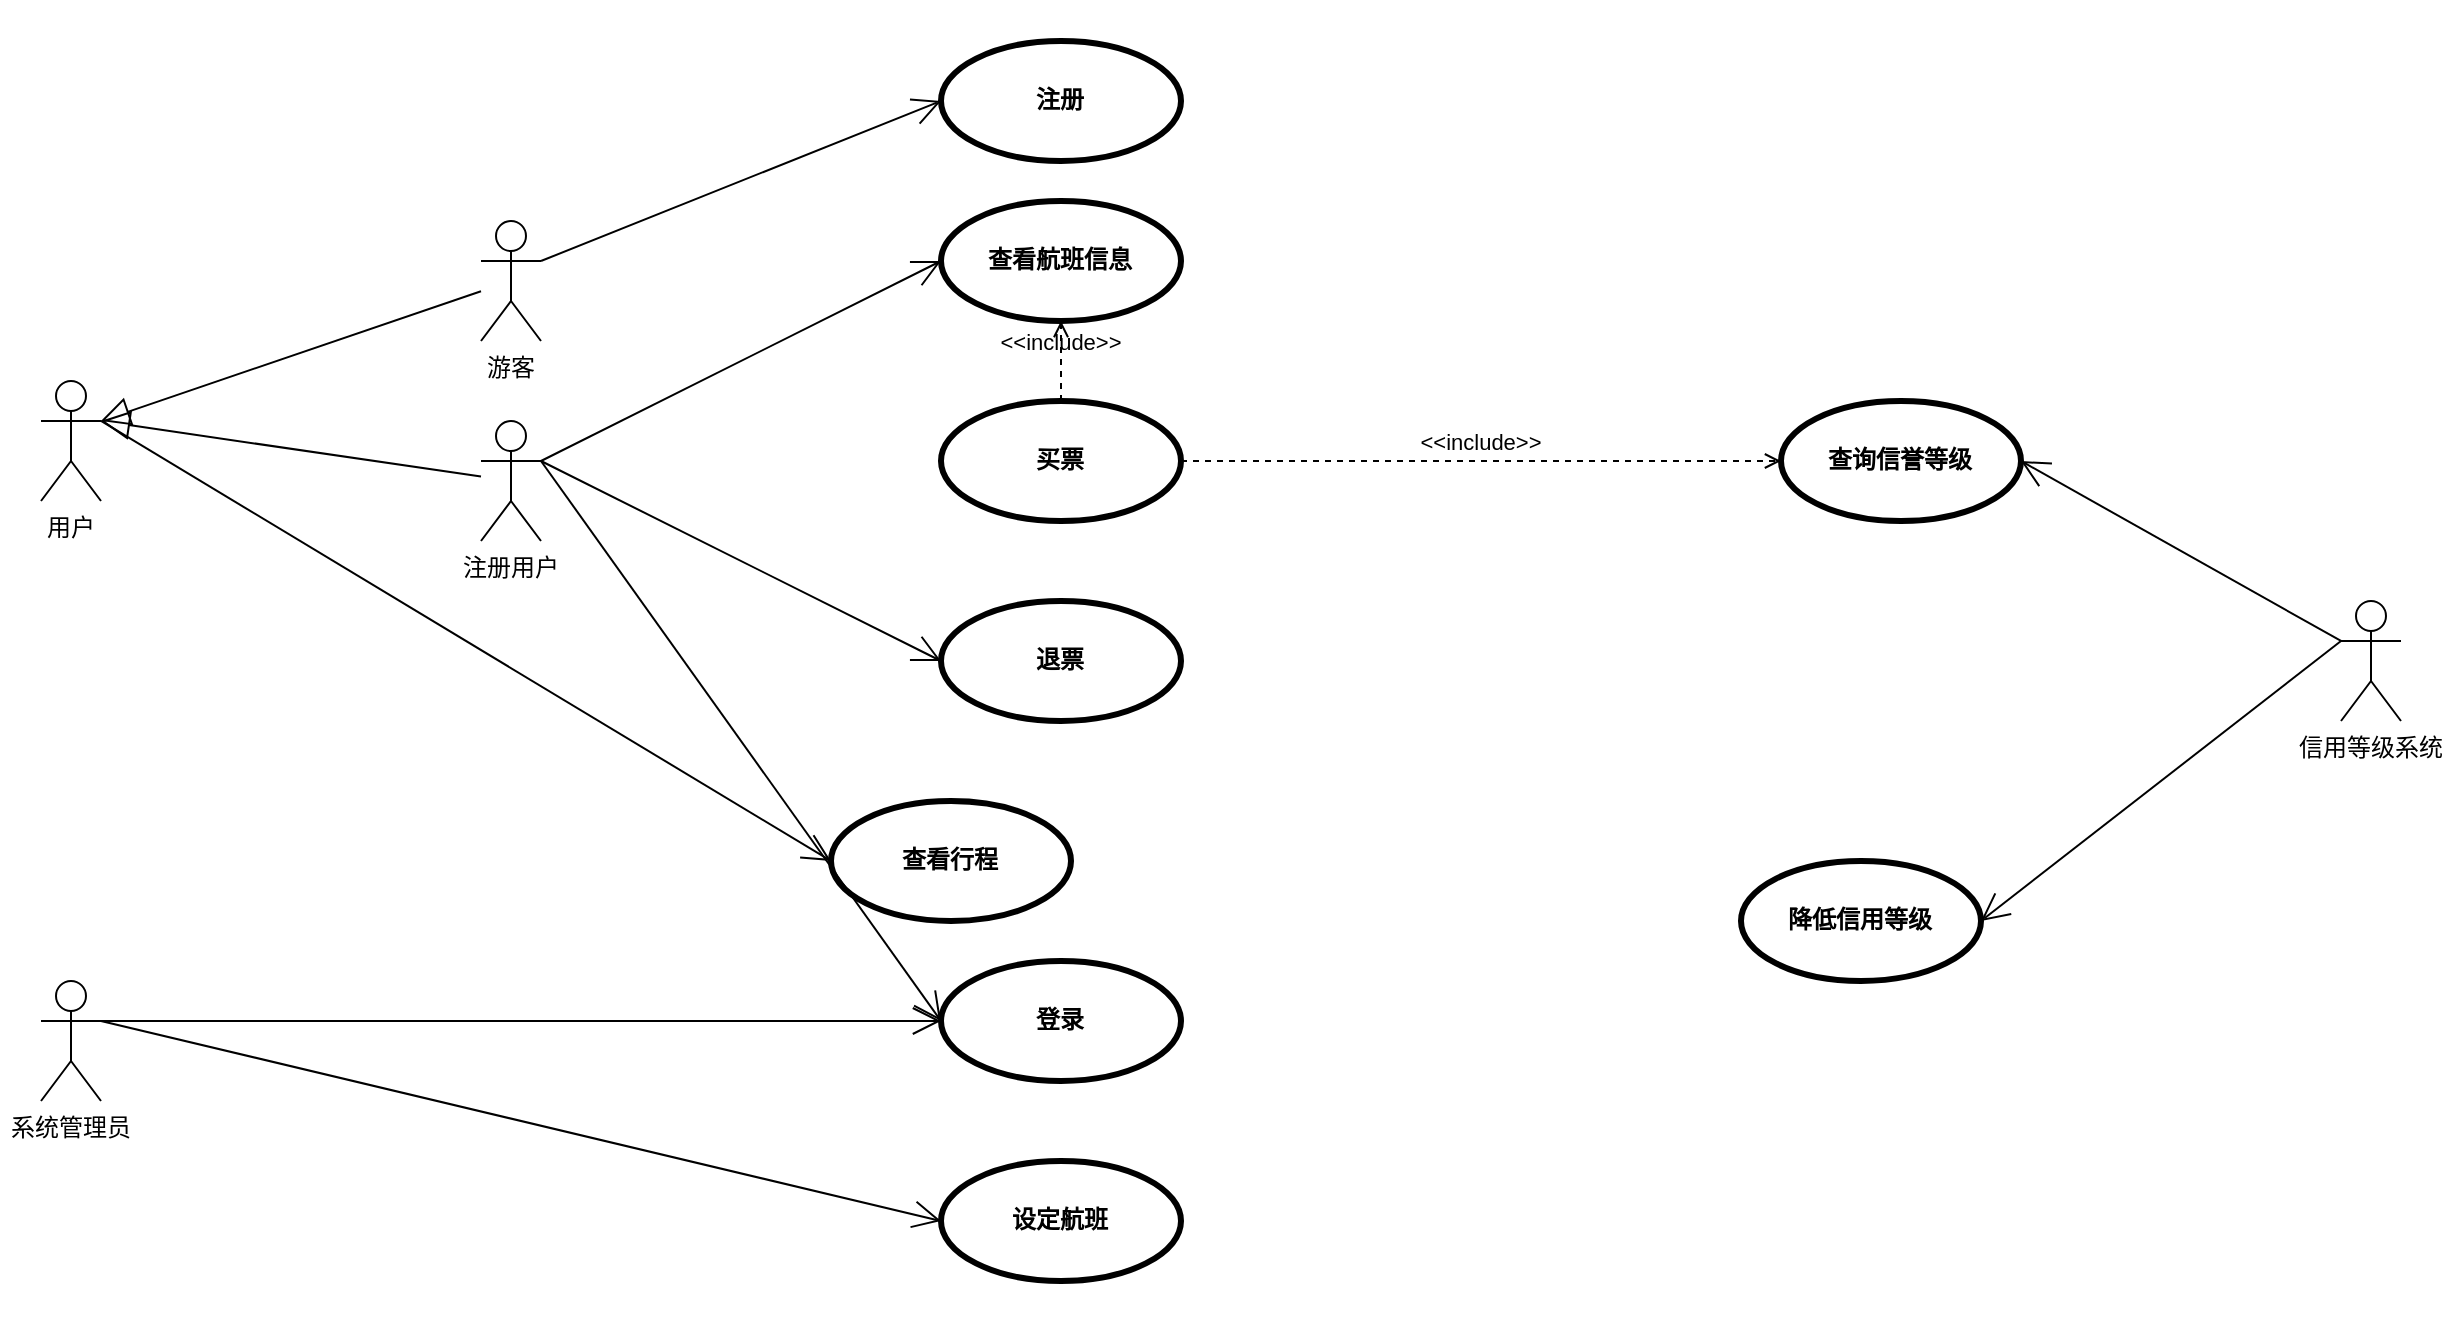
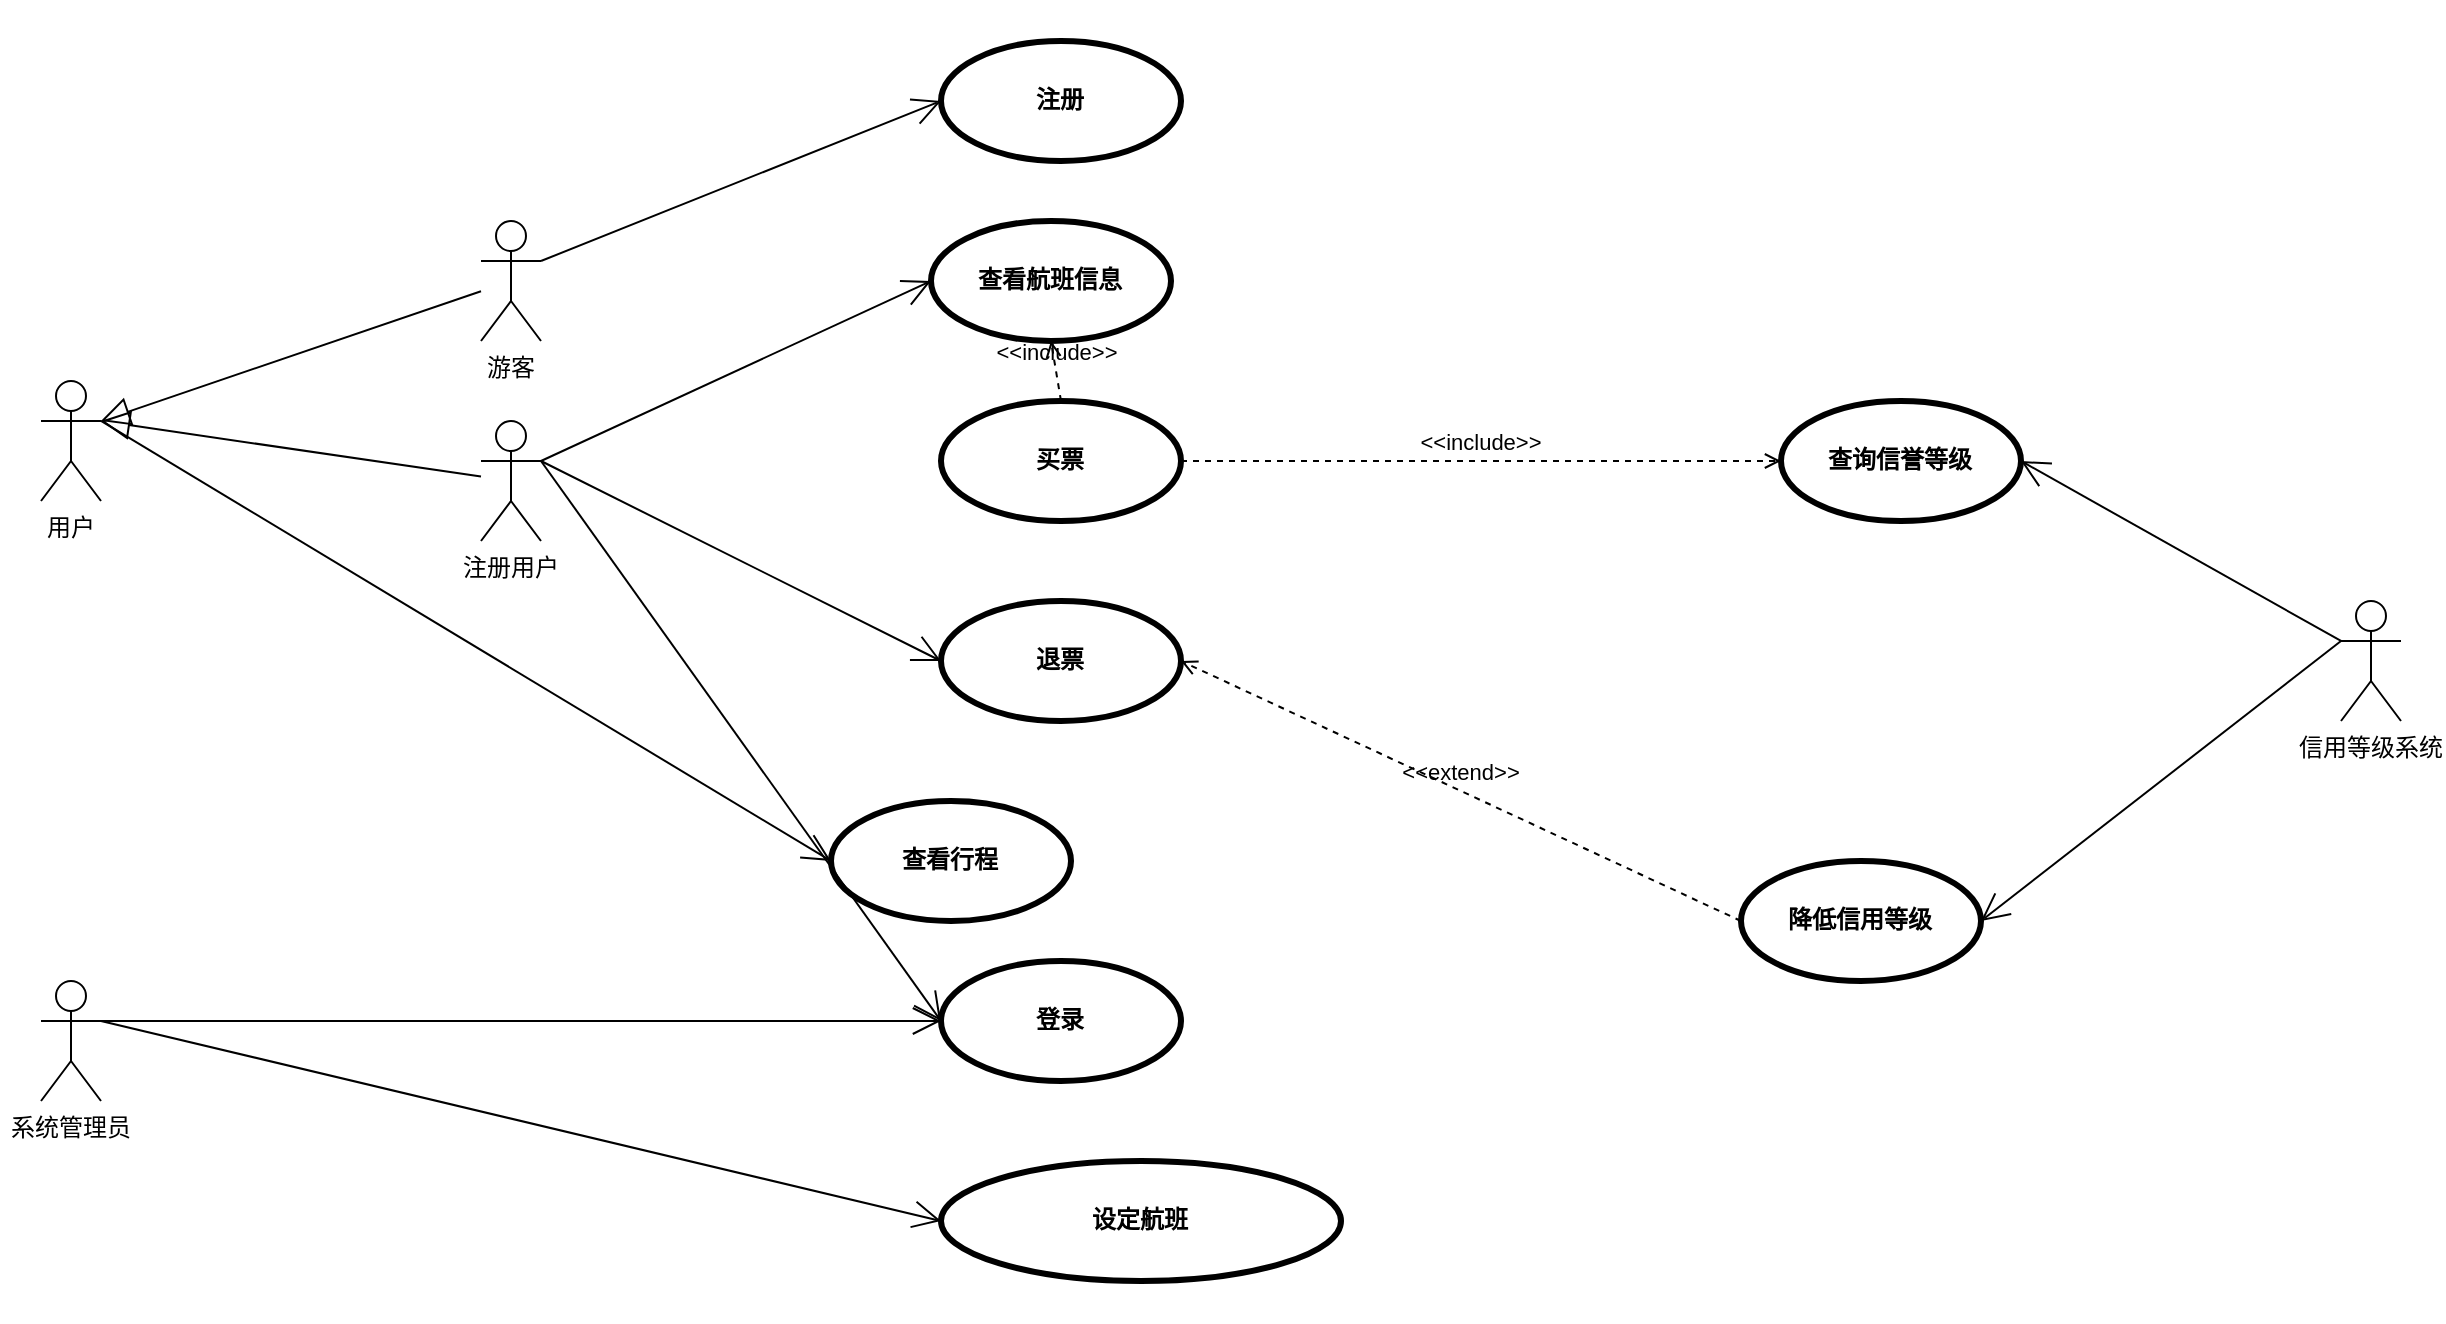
(1061, 261) -> (1051, 281)
none -> (1462, 792)
(1061, 1221) -> (1141, 1221)
